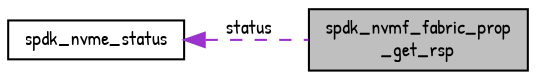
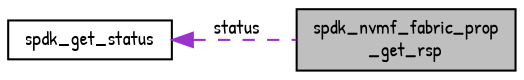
(96, 40) -> (90, 40)
